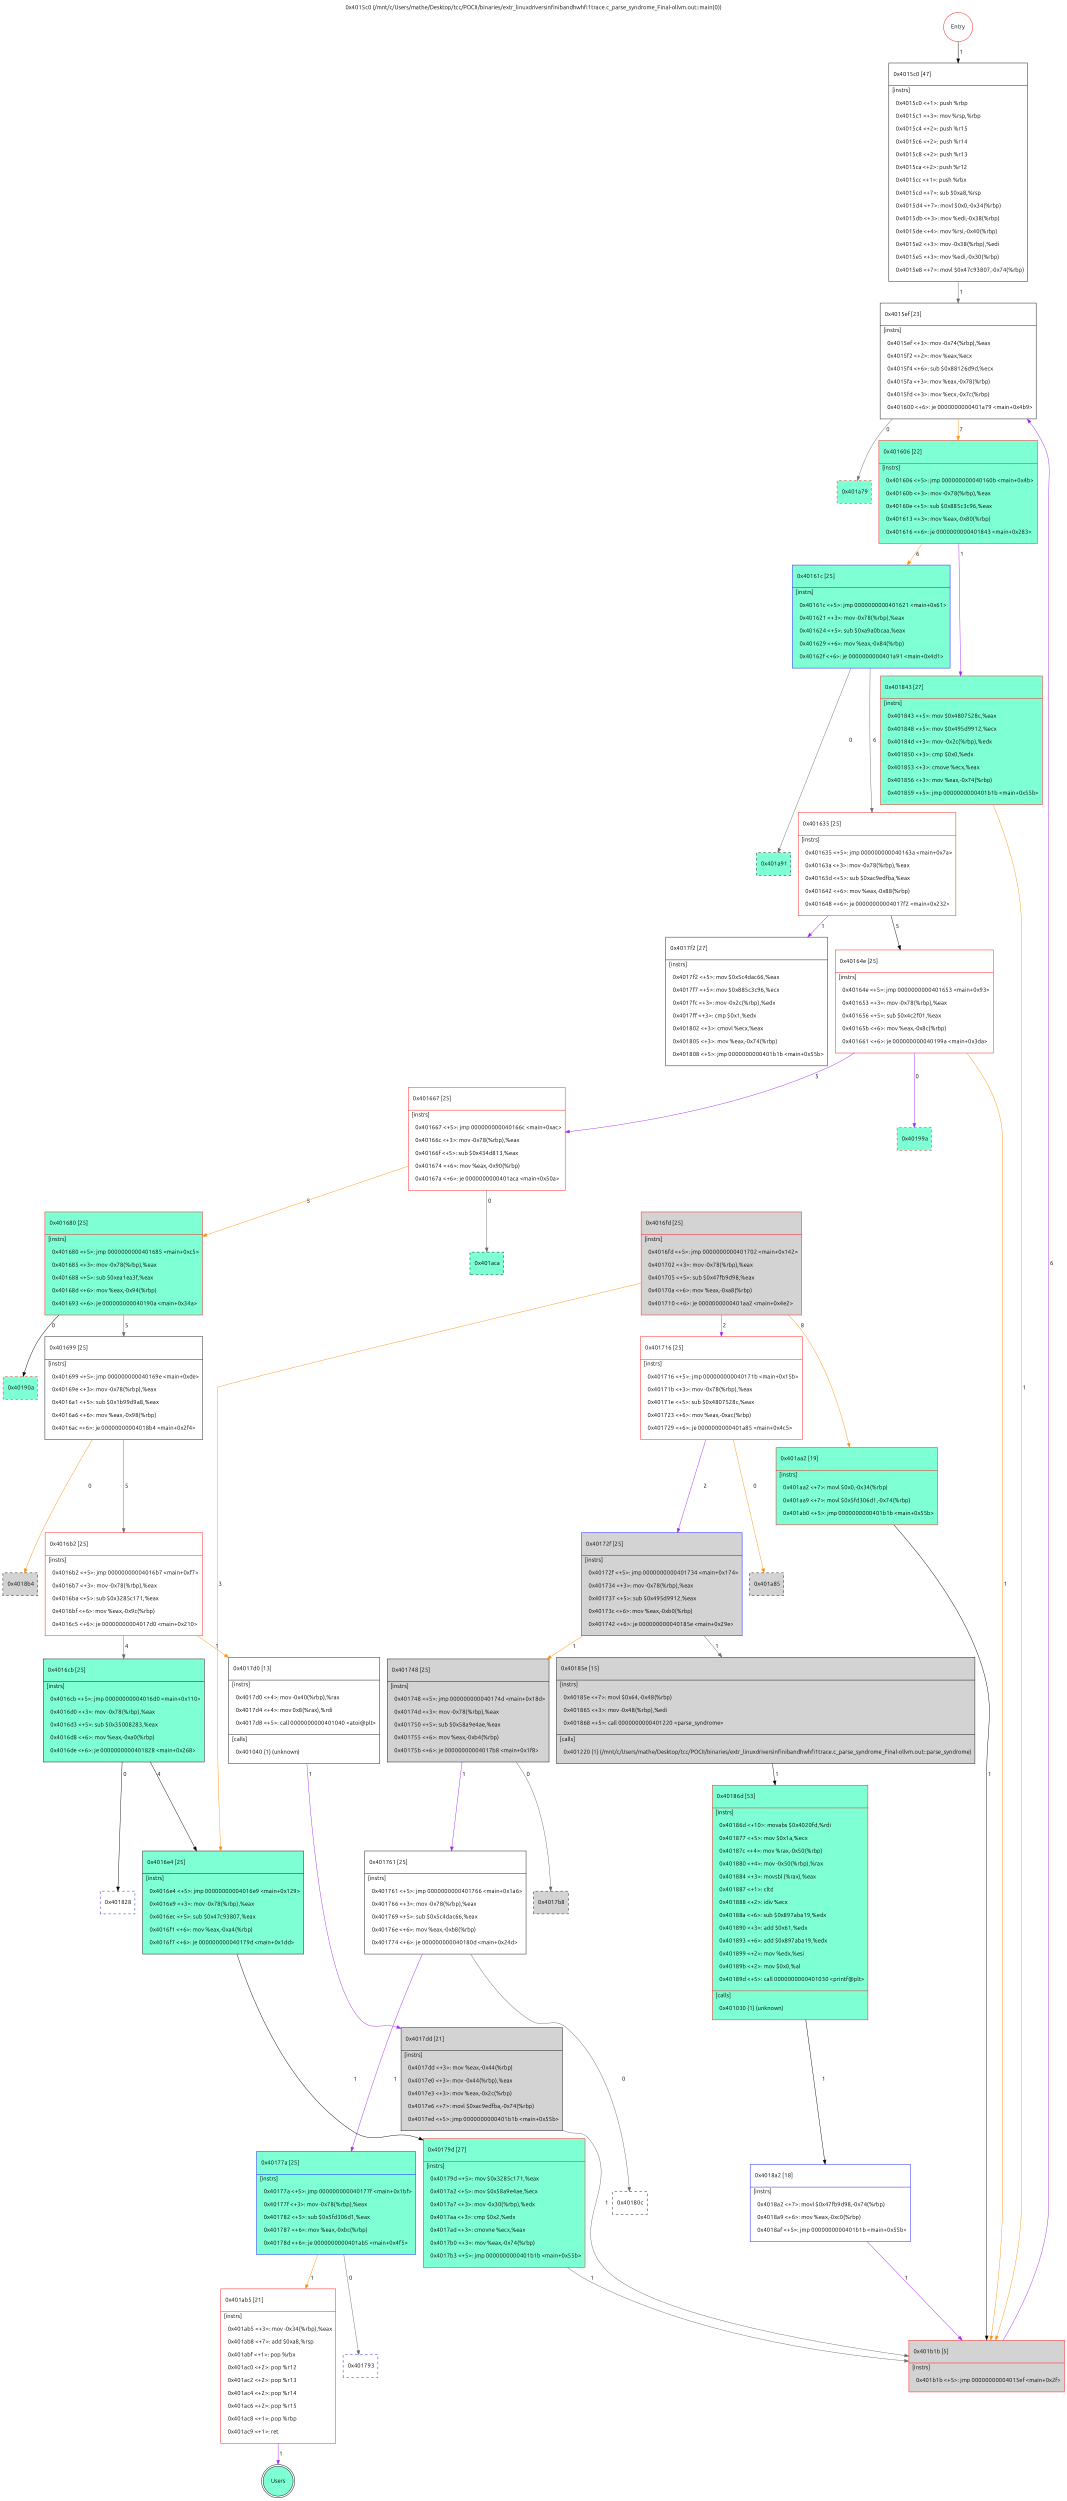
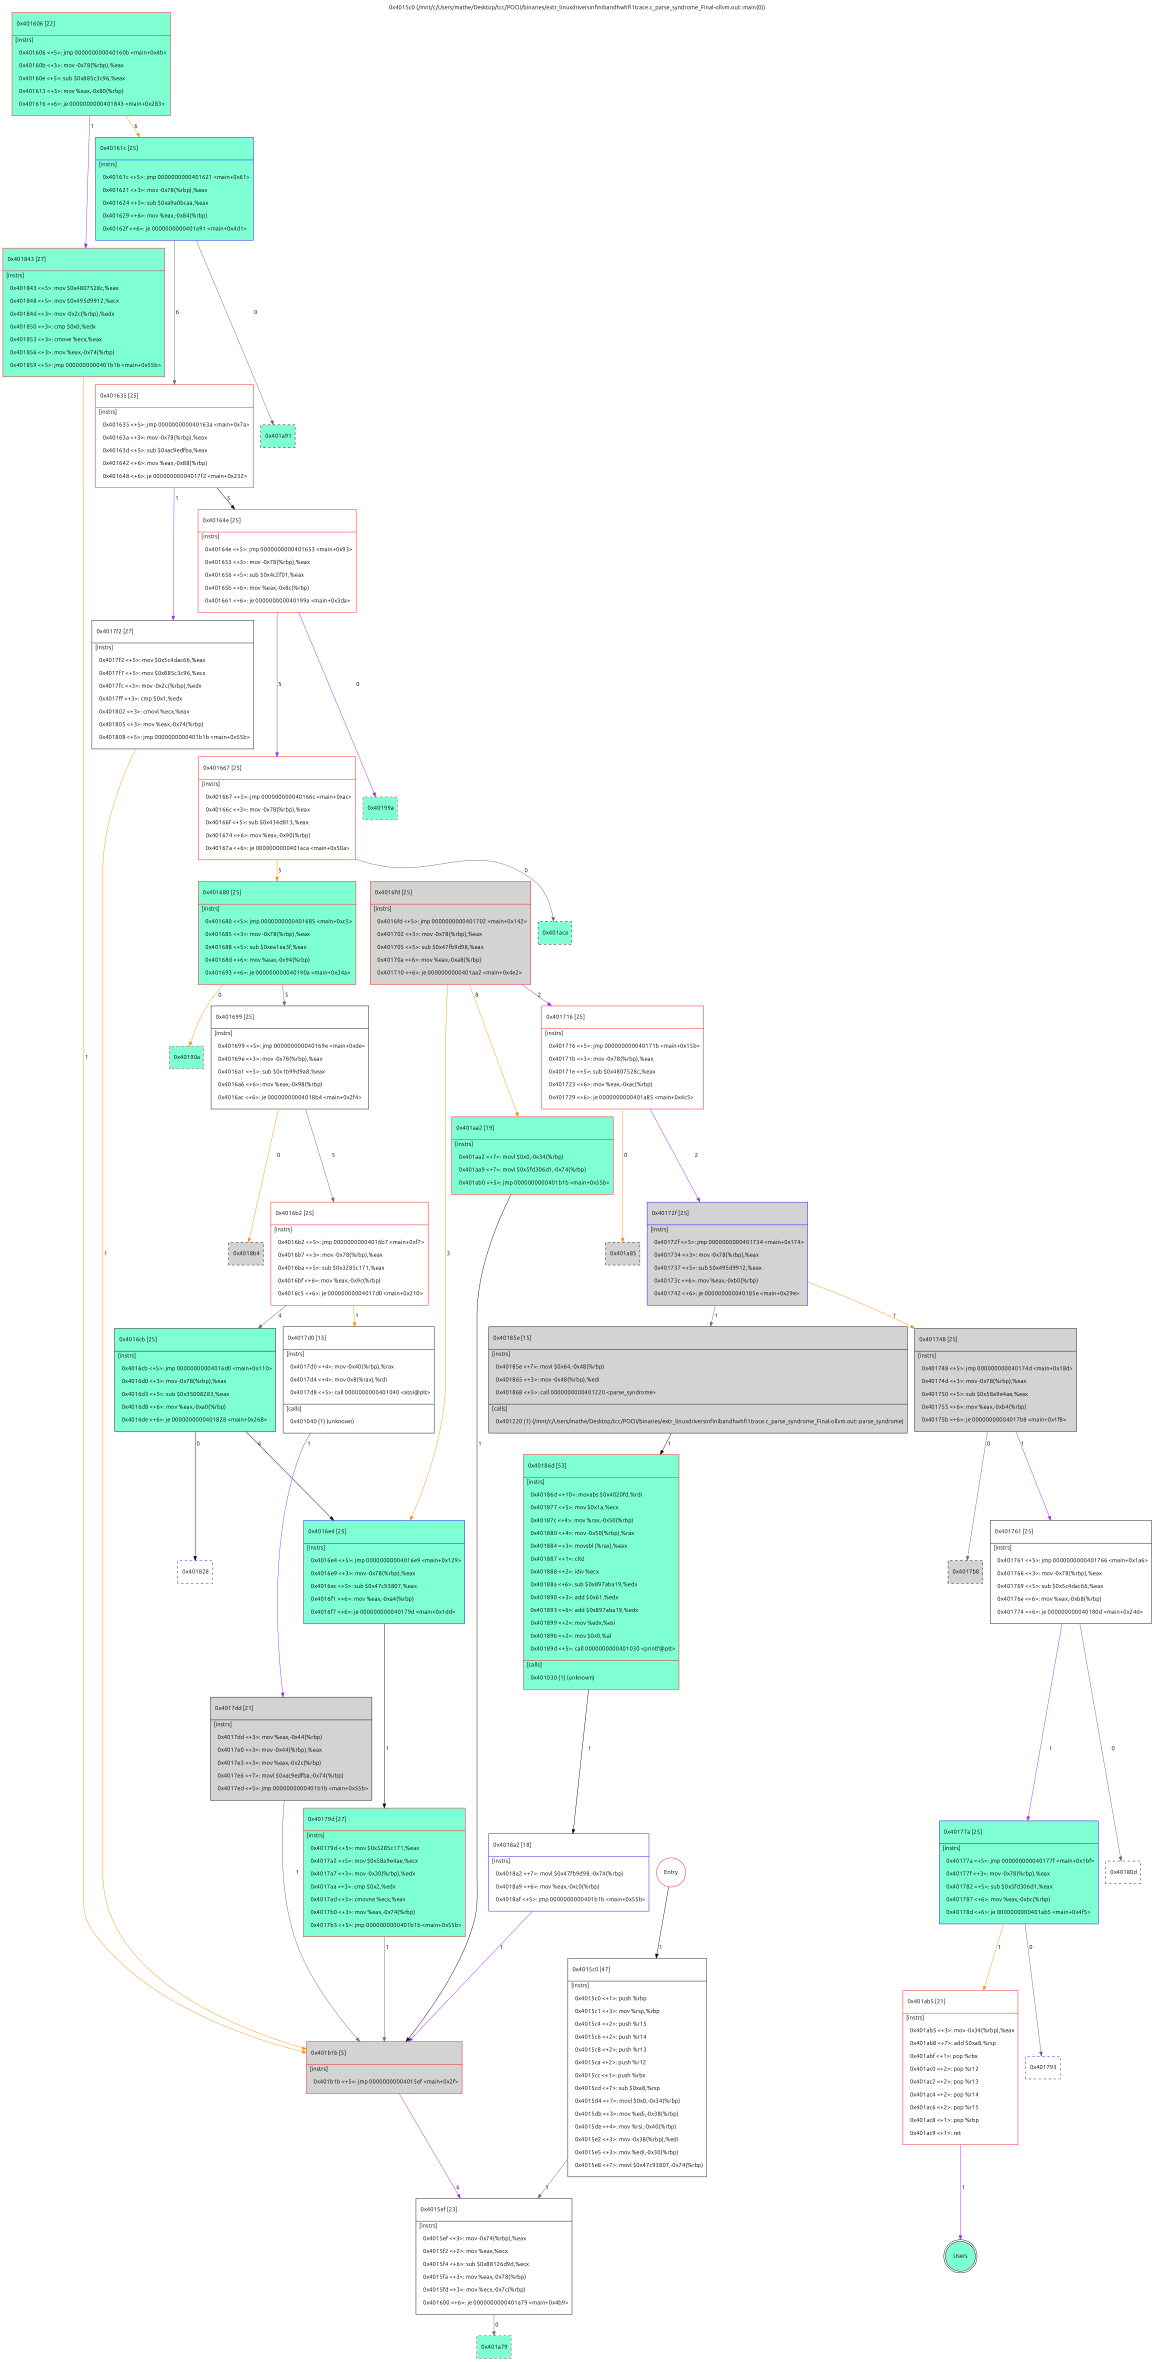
(958, 428) -> none
(38, 1341) -> (204, 1011)
(1002, 1690) -> (103, 1450)
(223, 1903) -> (384, 1572)
